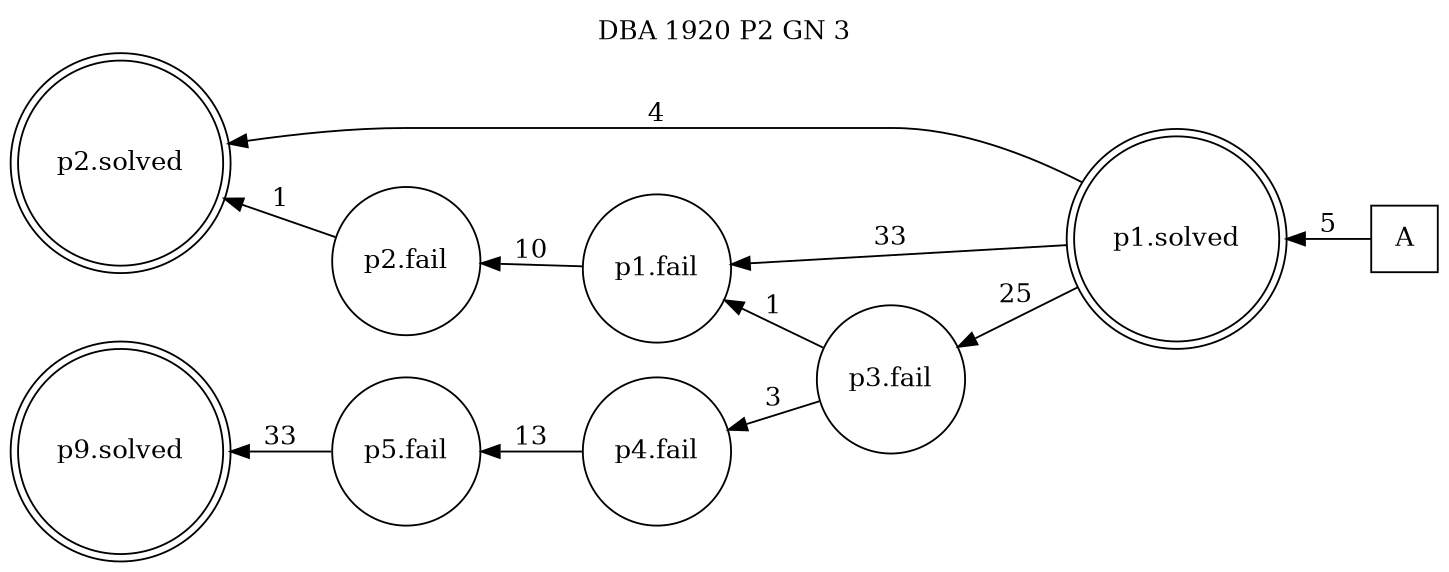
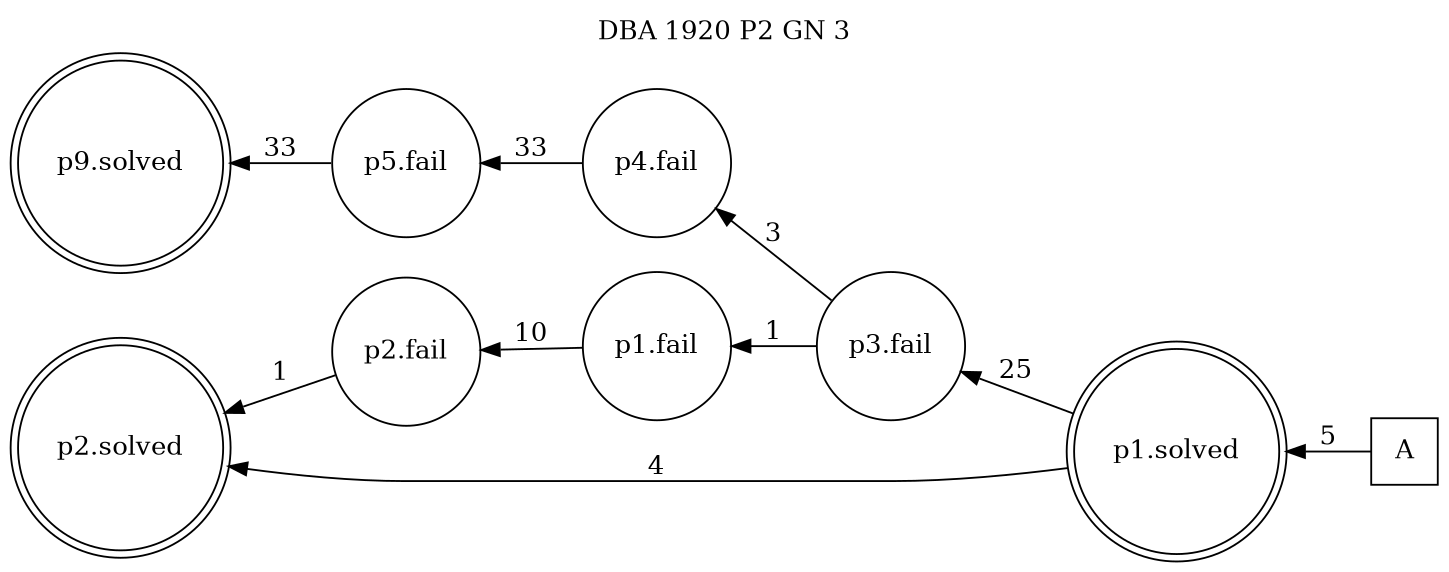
(909, 254) -> none
(532, 438) -> (532, 149)
